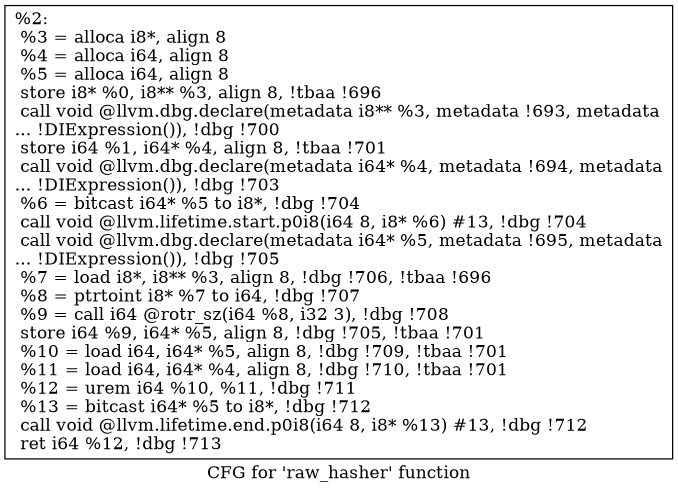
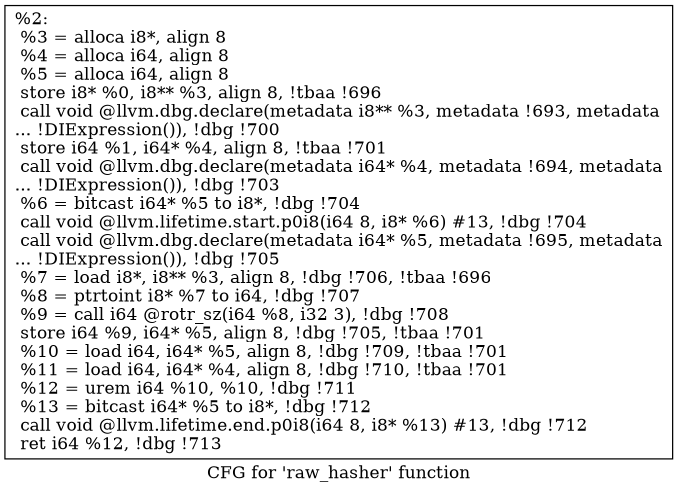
(186, 389) -> (186, 389)
